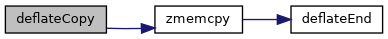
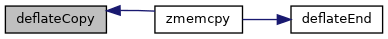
(124, 29) -> (138, 11)
